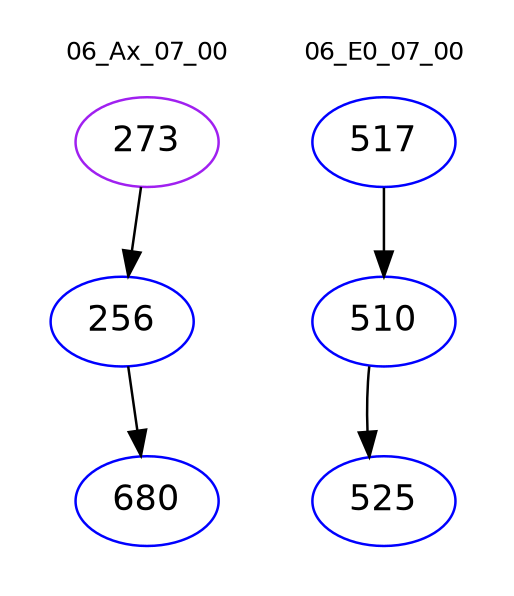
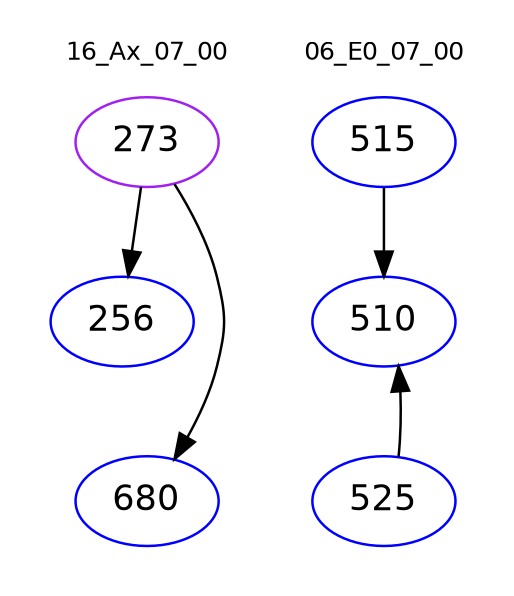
(147, 54) -> (147, 54)
(384, 142) -> (384, 142)
(133, 398) -> (223, 309)
(367, 399) -> (401, 424)
